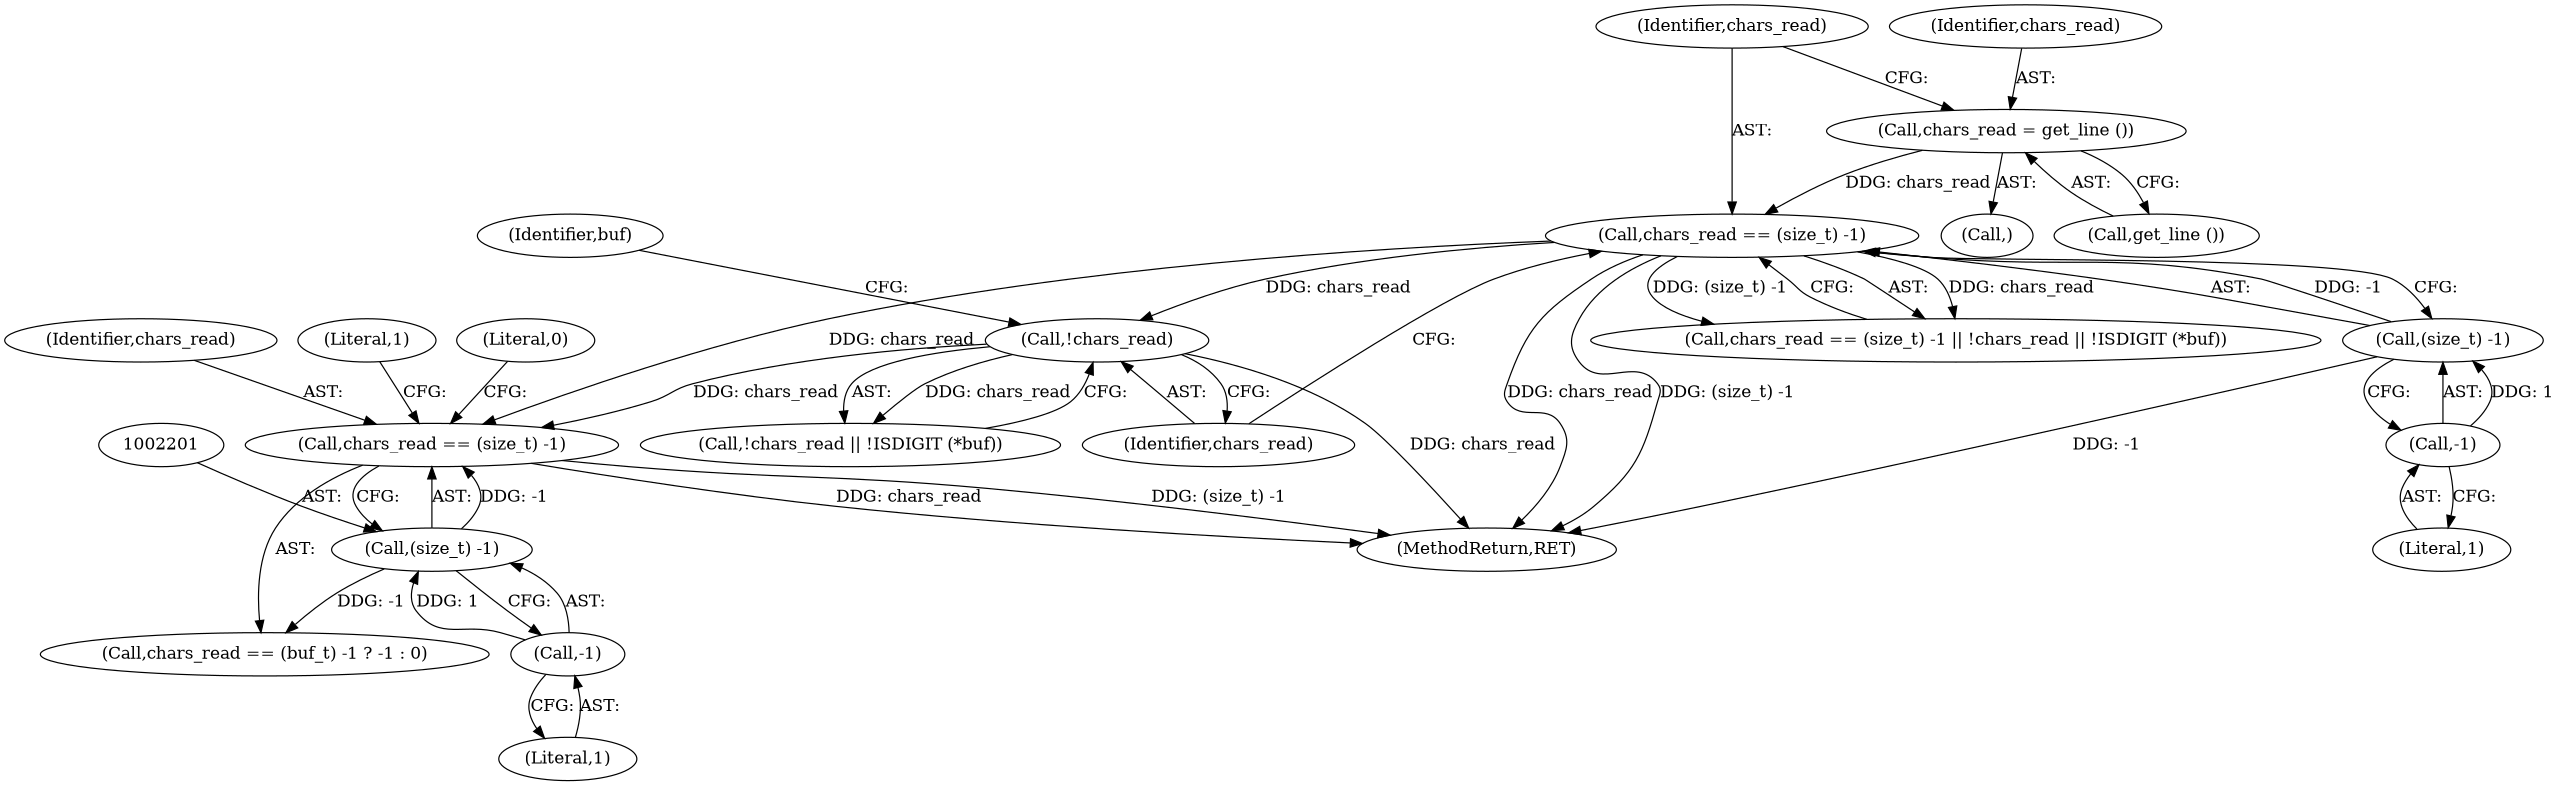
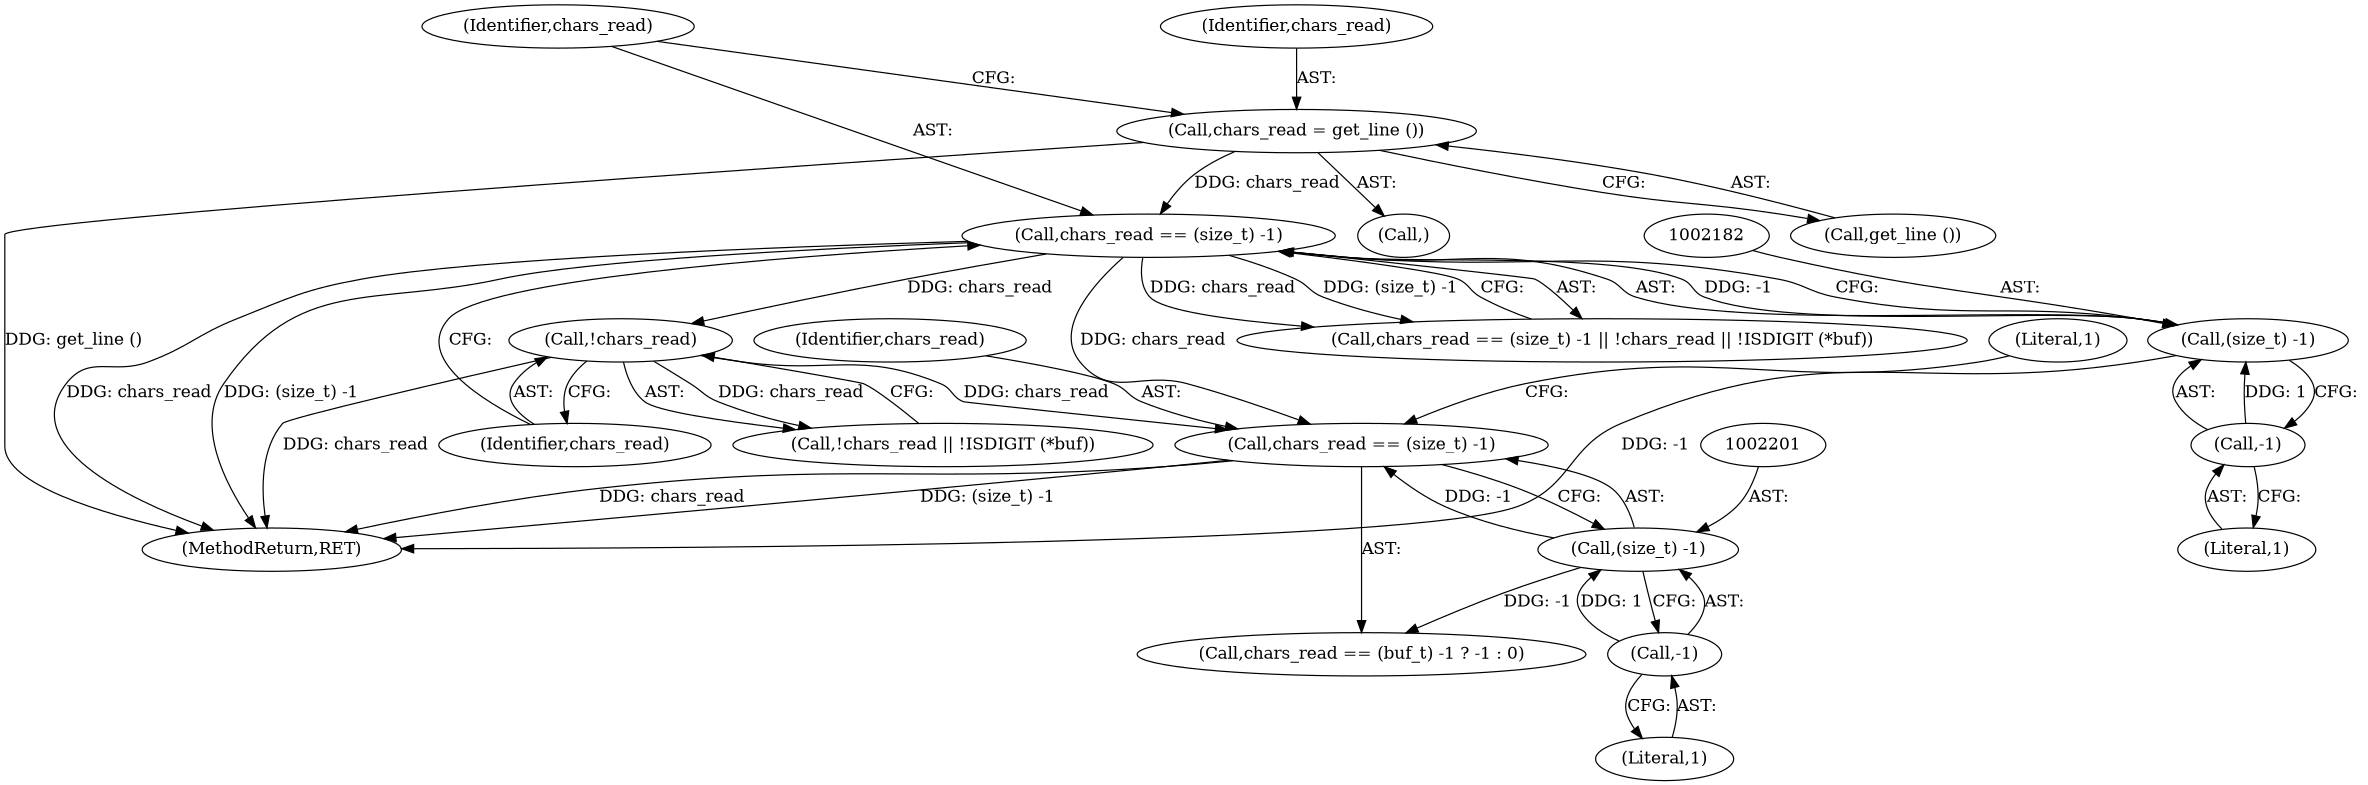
none -> (369, 198)
(570, 236) -> none
none -> (1707, 236)
(526, 340) -> none
